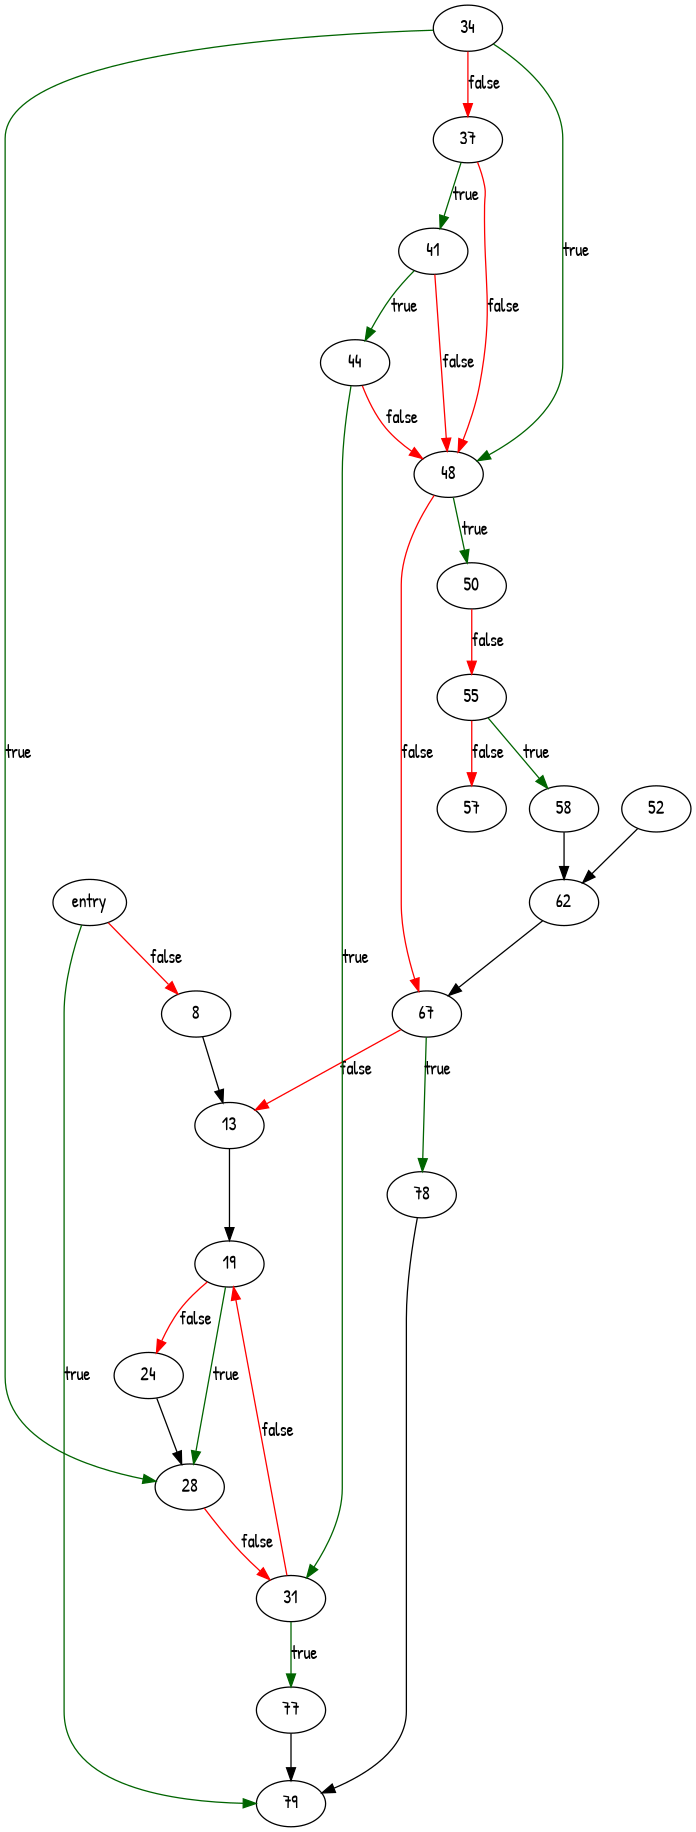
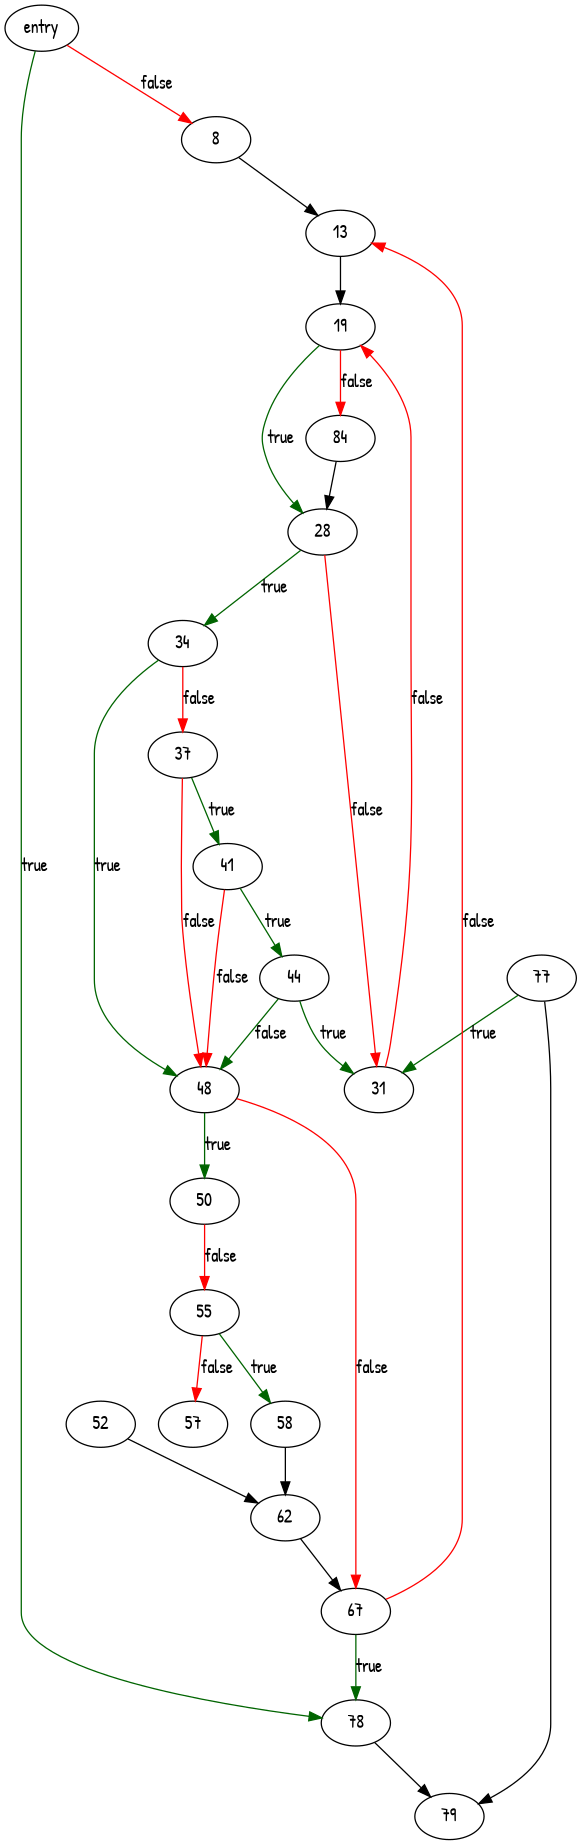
(382, 423) -> (253, 1029)
(5, 620) -> (258, 584)
(149, 1376) -> (340, 438)
(64, 1428) -> (21, 990)
(291, 1648) -> (471, 1027)
